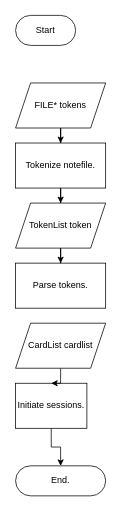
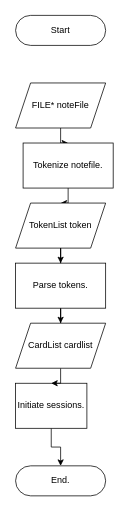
(45, 30) -> (60, 30)
(60, 105) -> (60, 105)
(60, 165) -> (68, 165)
none -> (60, 318)
